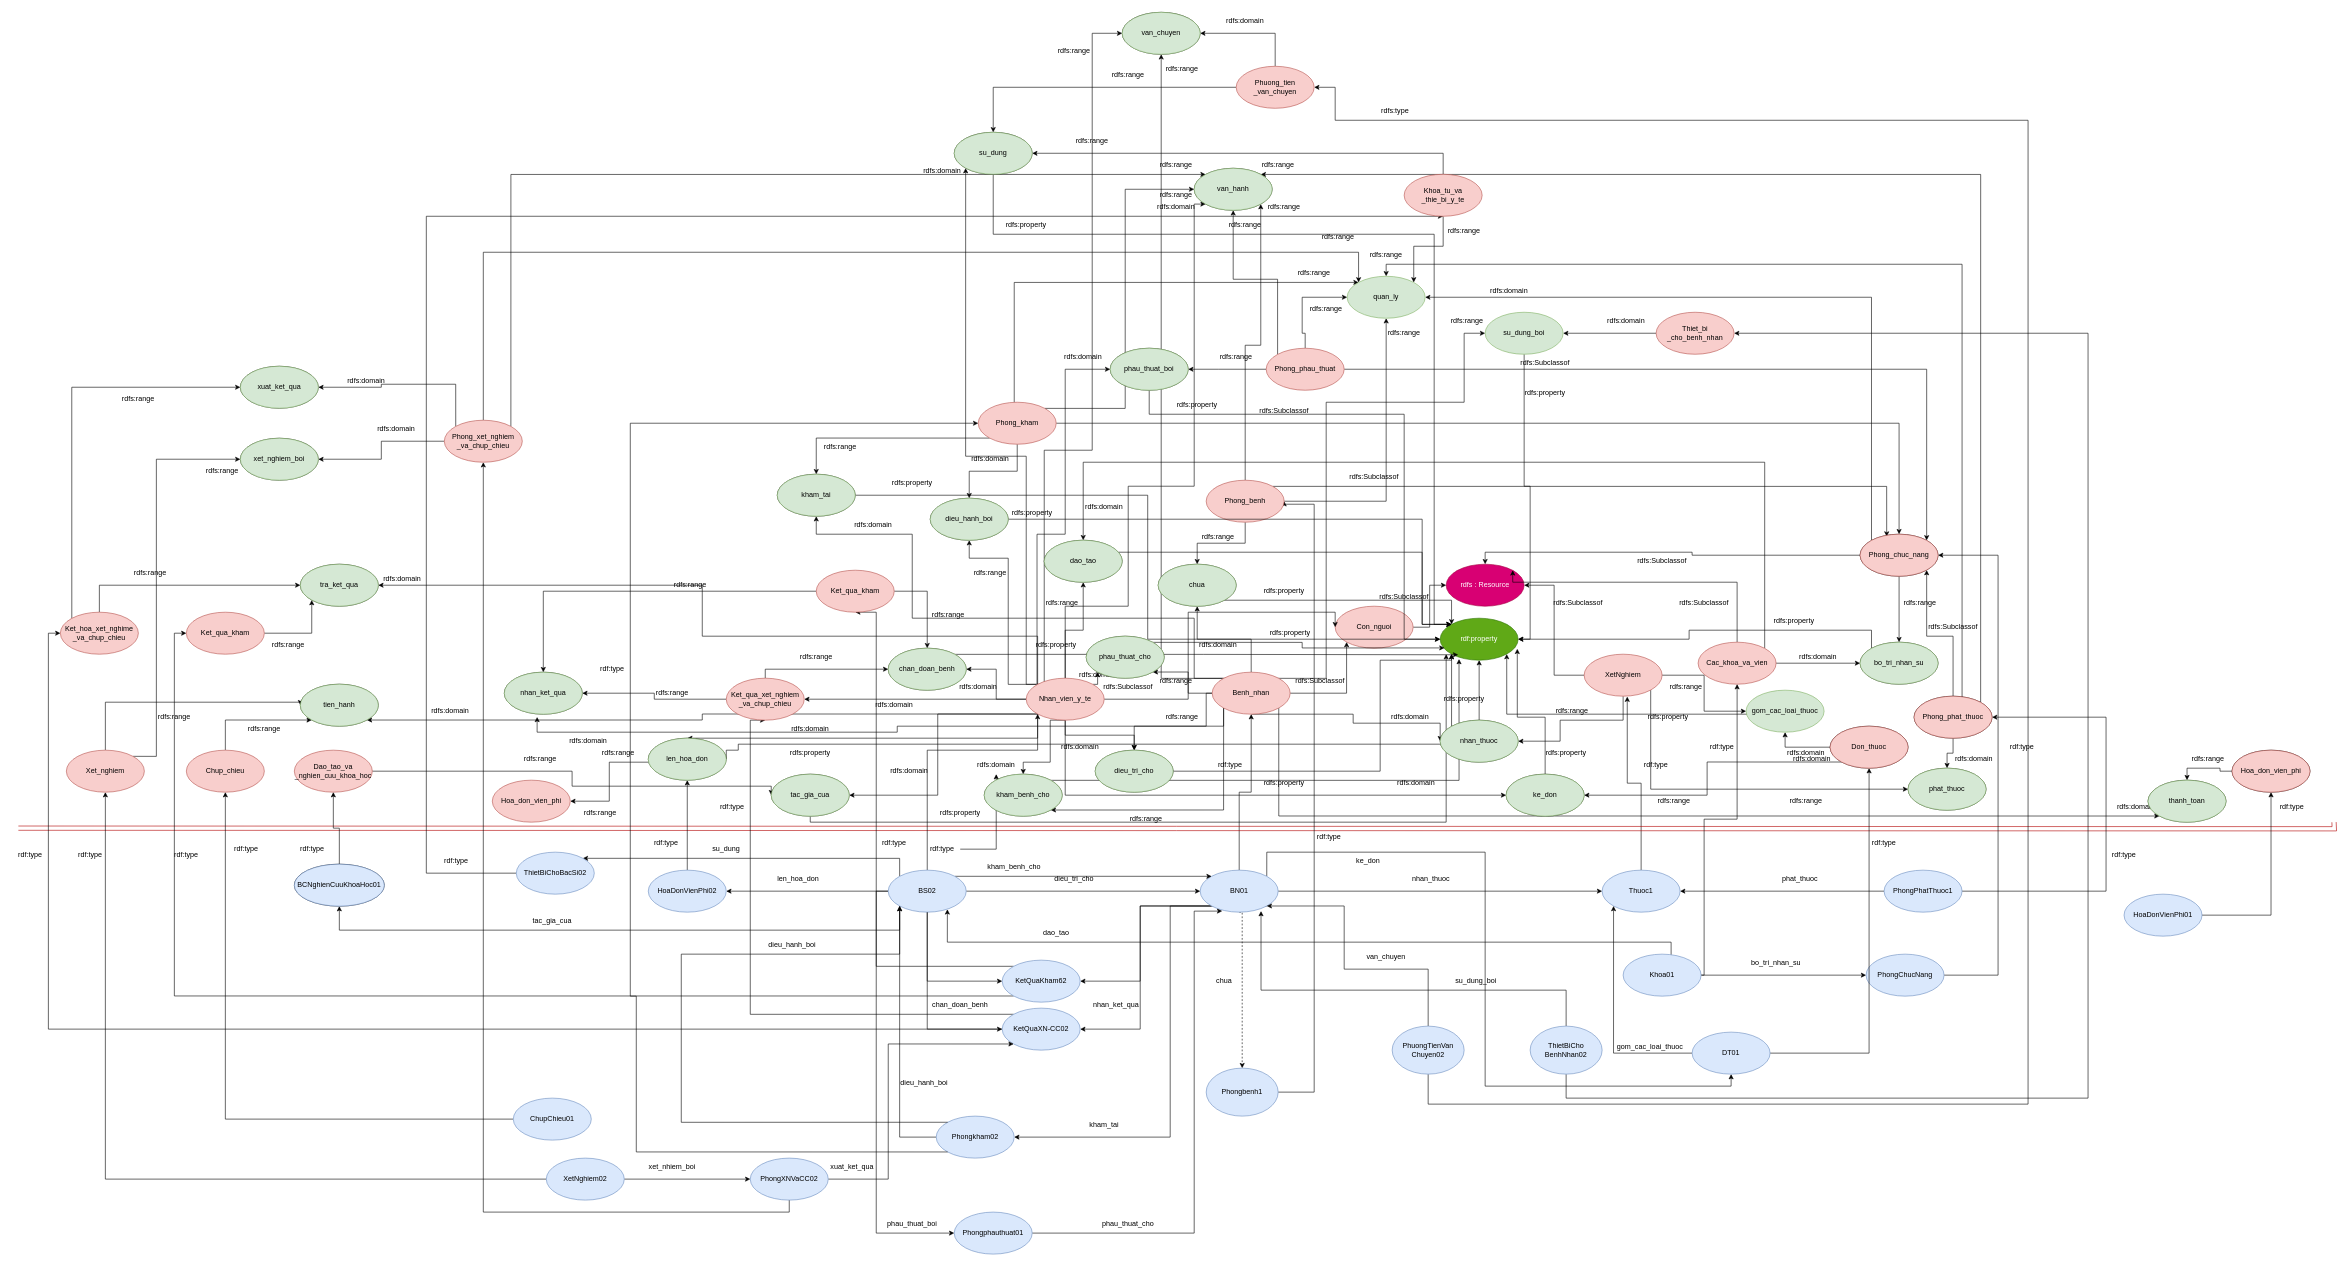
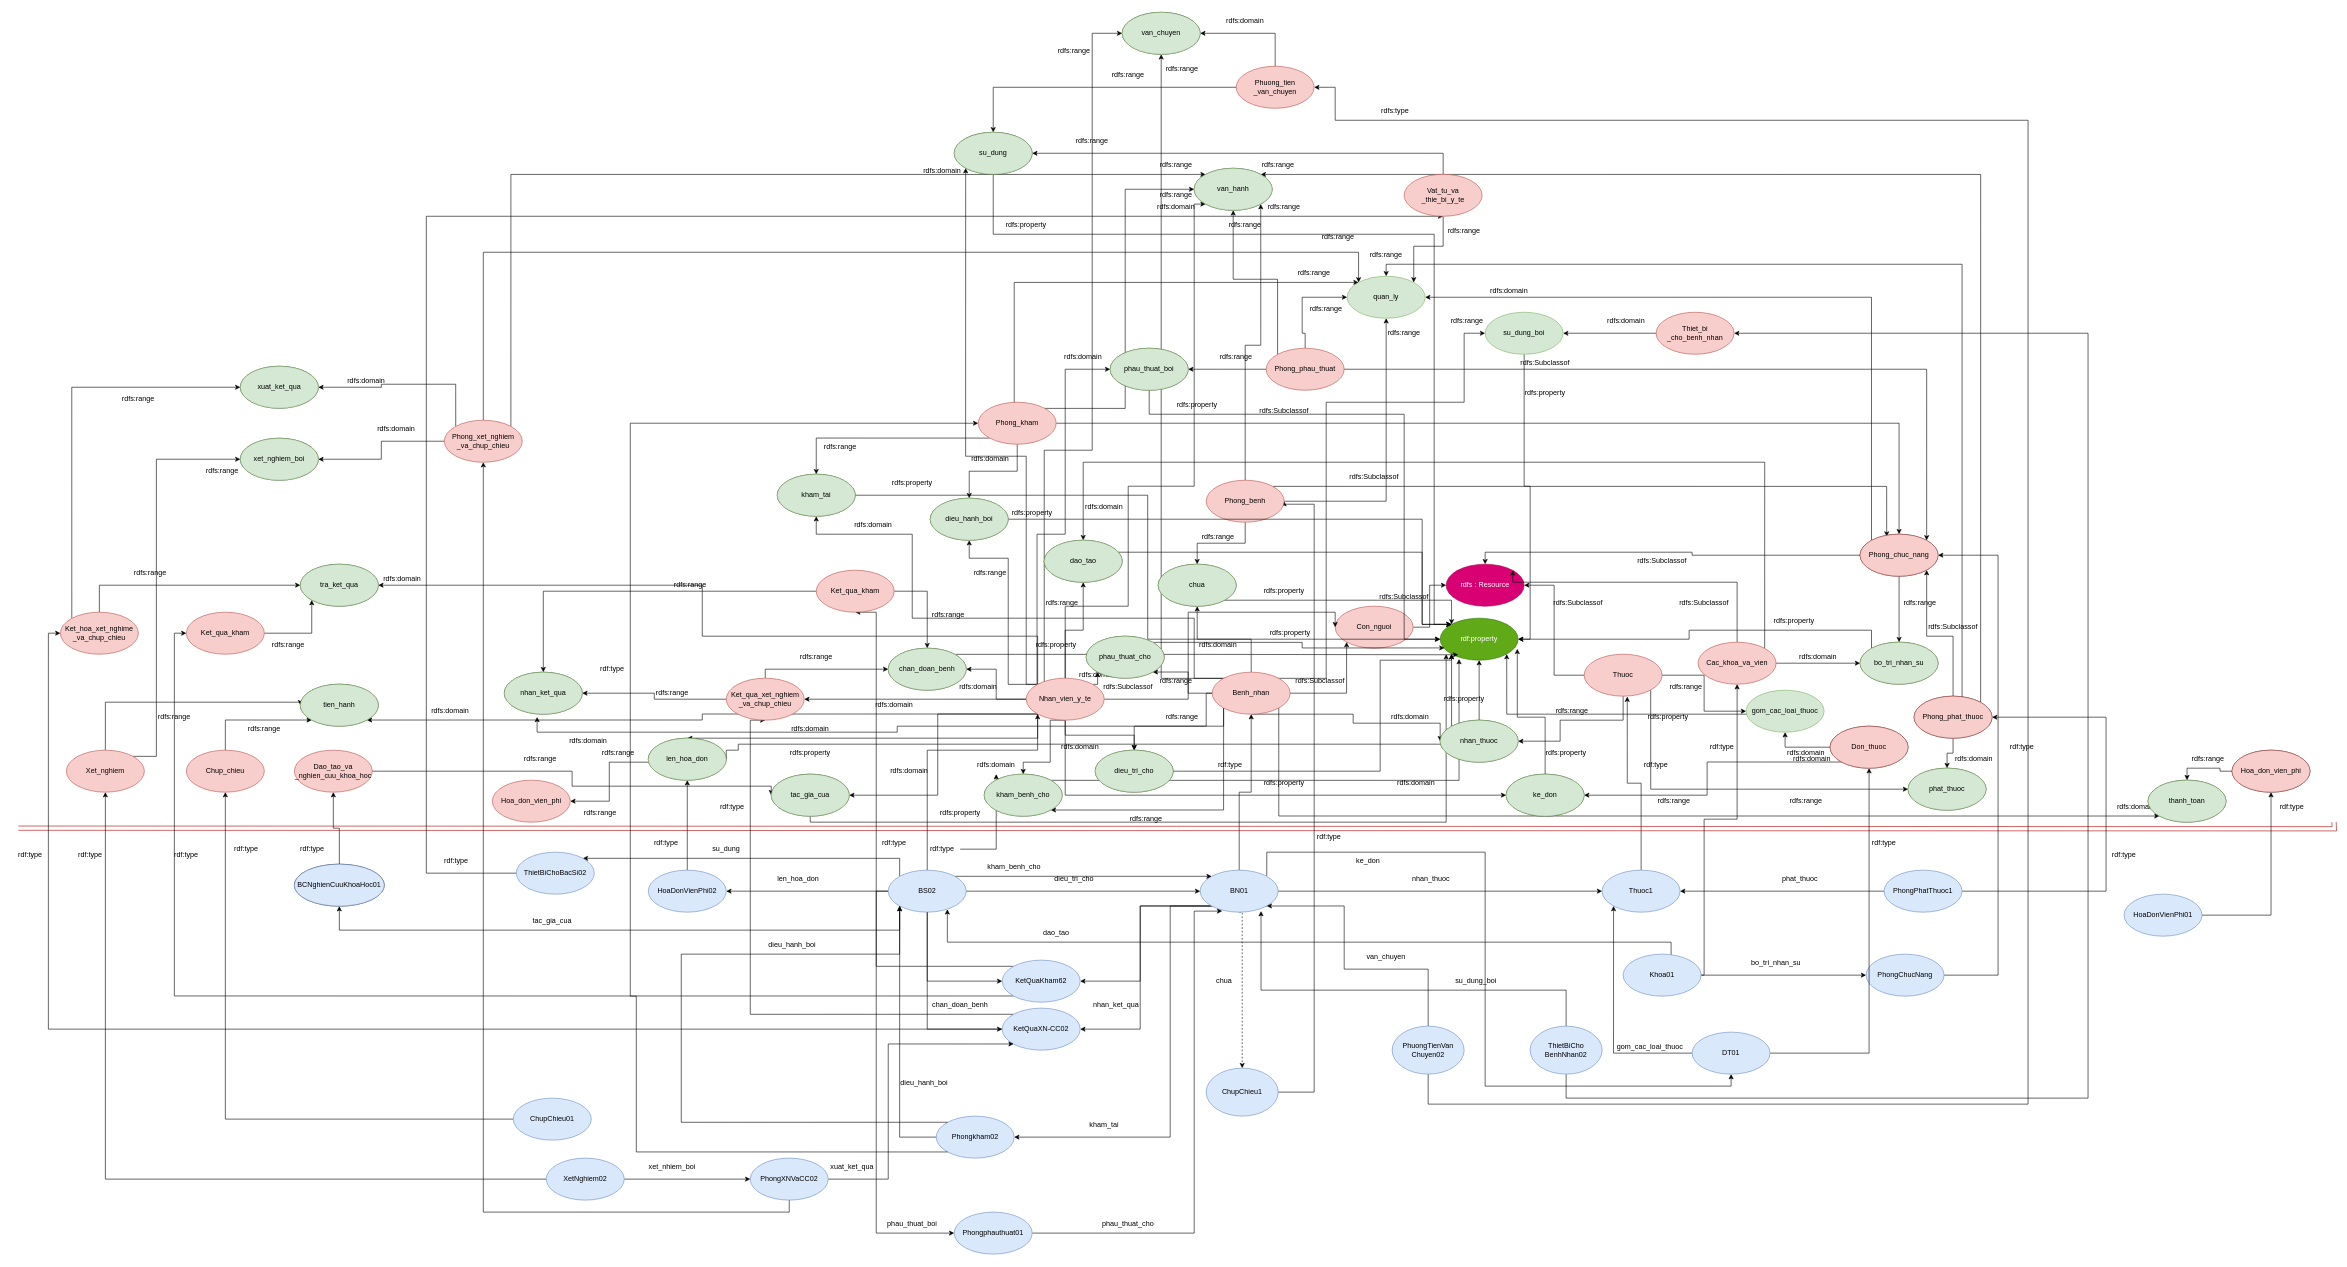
(1443, 195) -> (1443, 195)
(1623, 675) -> (1623, 675)
(1242, 1092) -> (1242, 1092)
